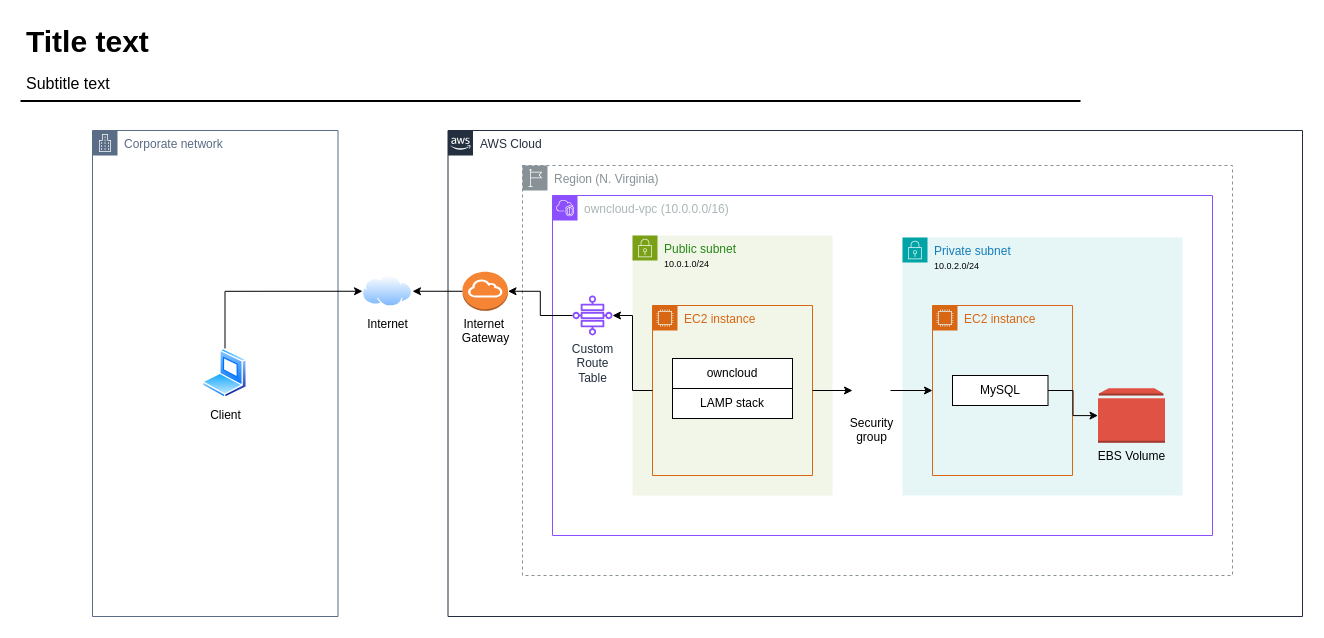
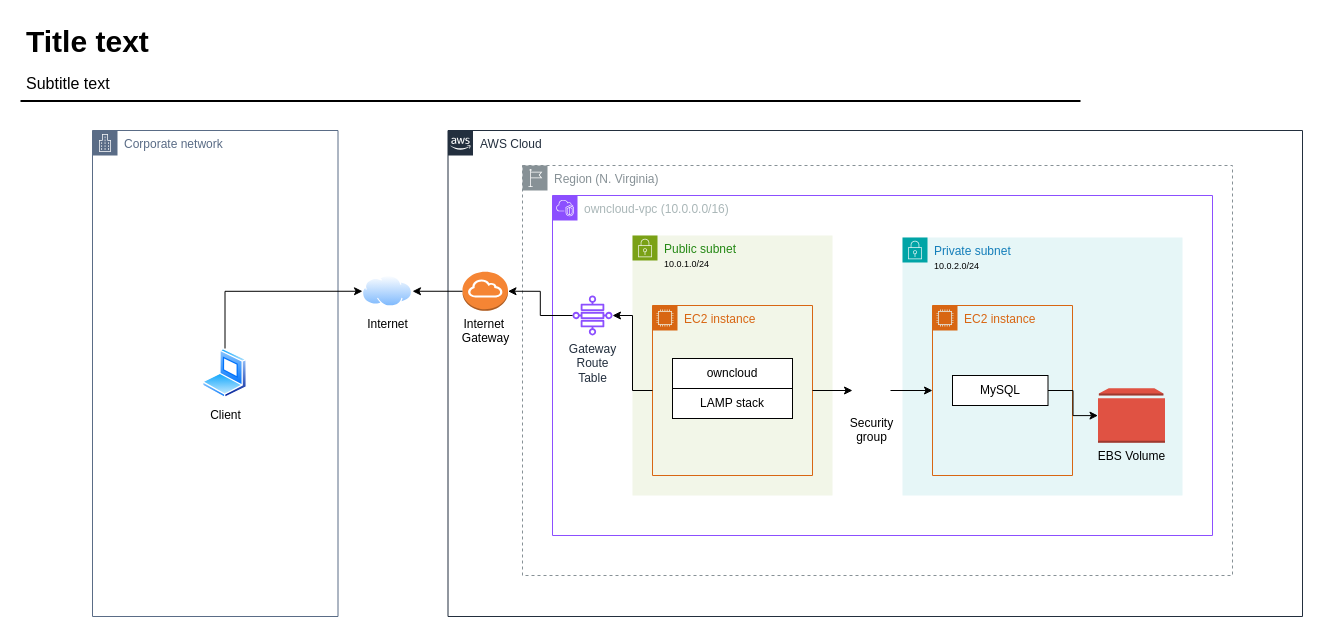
(593, 364) -> (593, 364)
